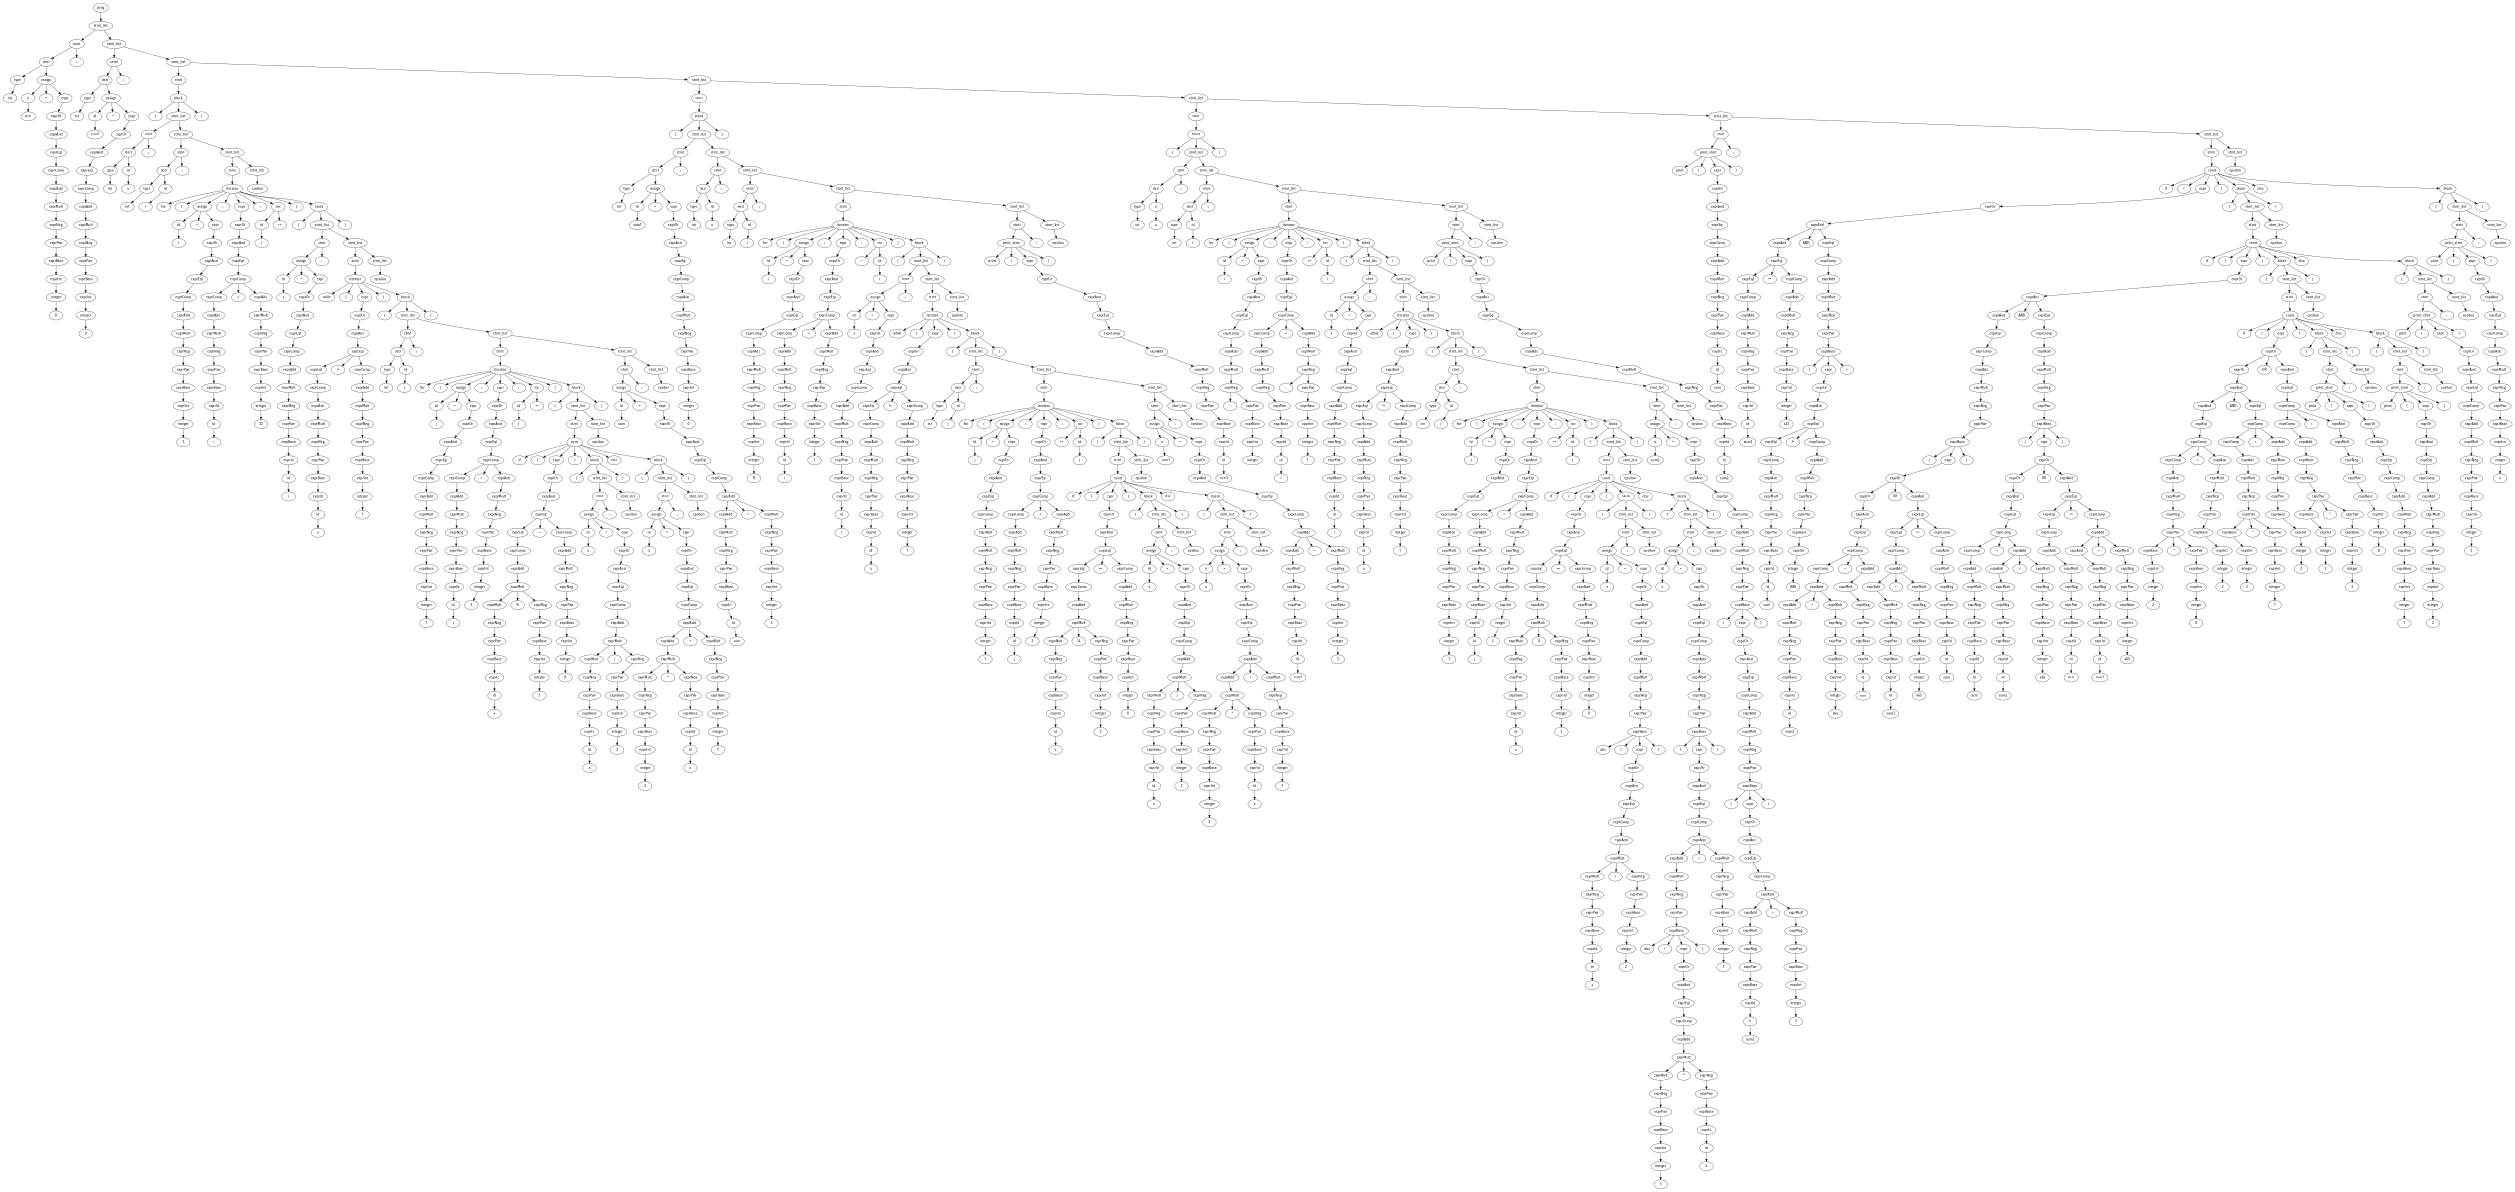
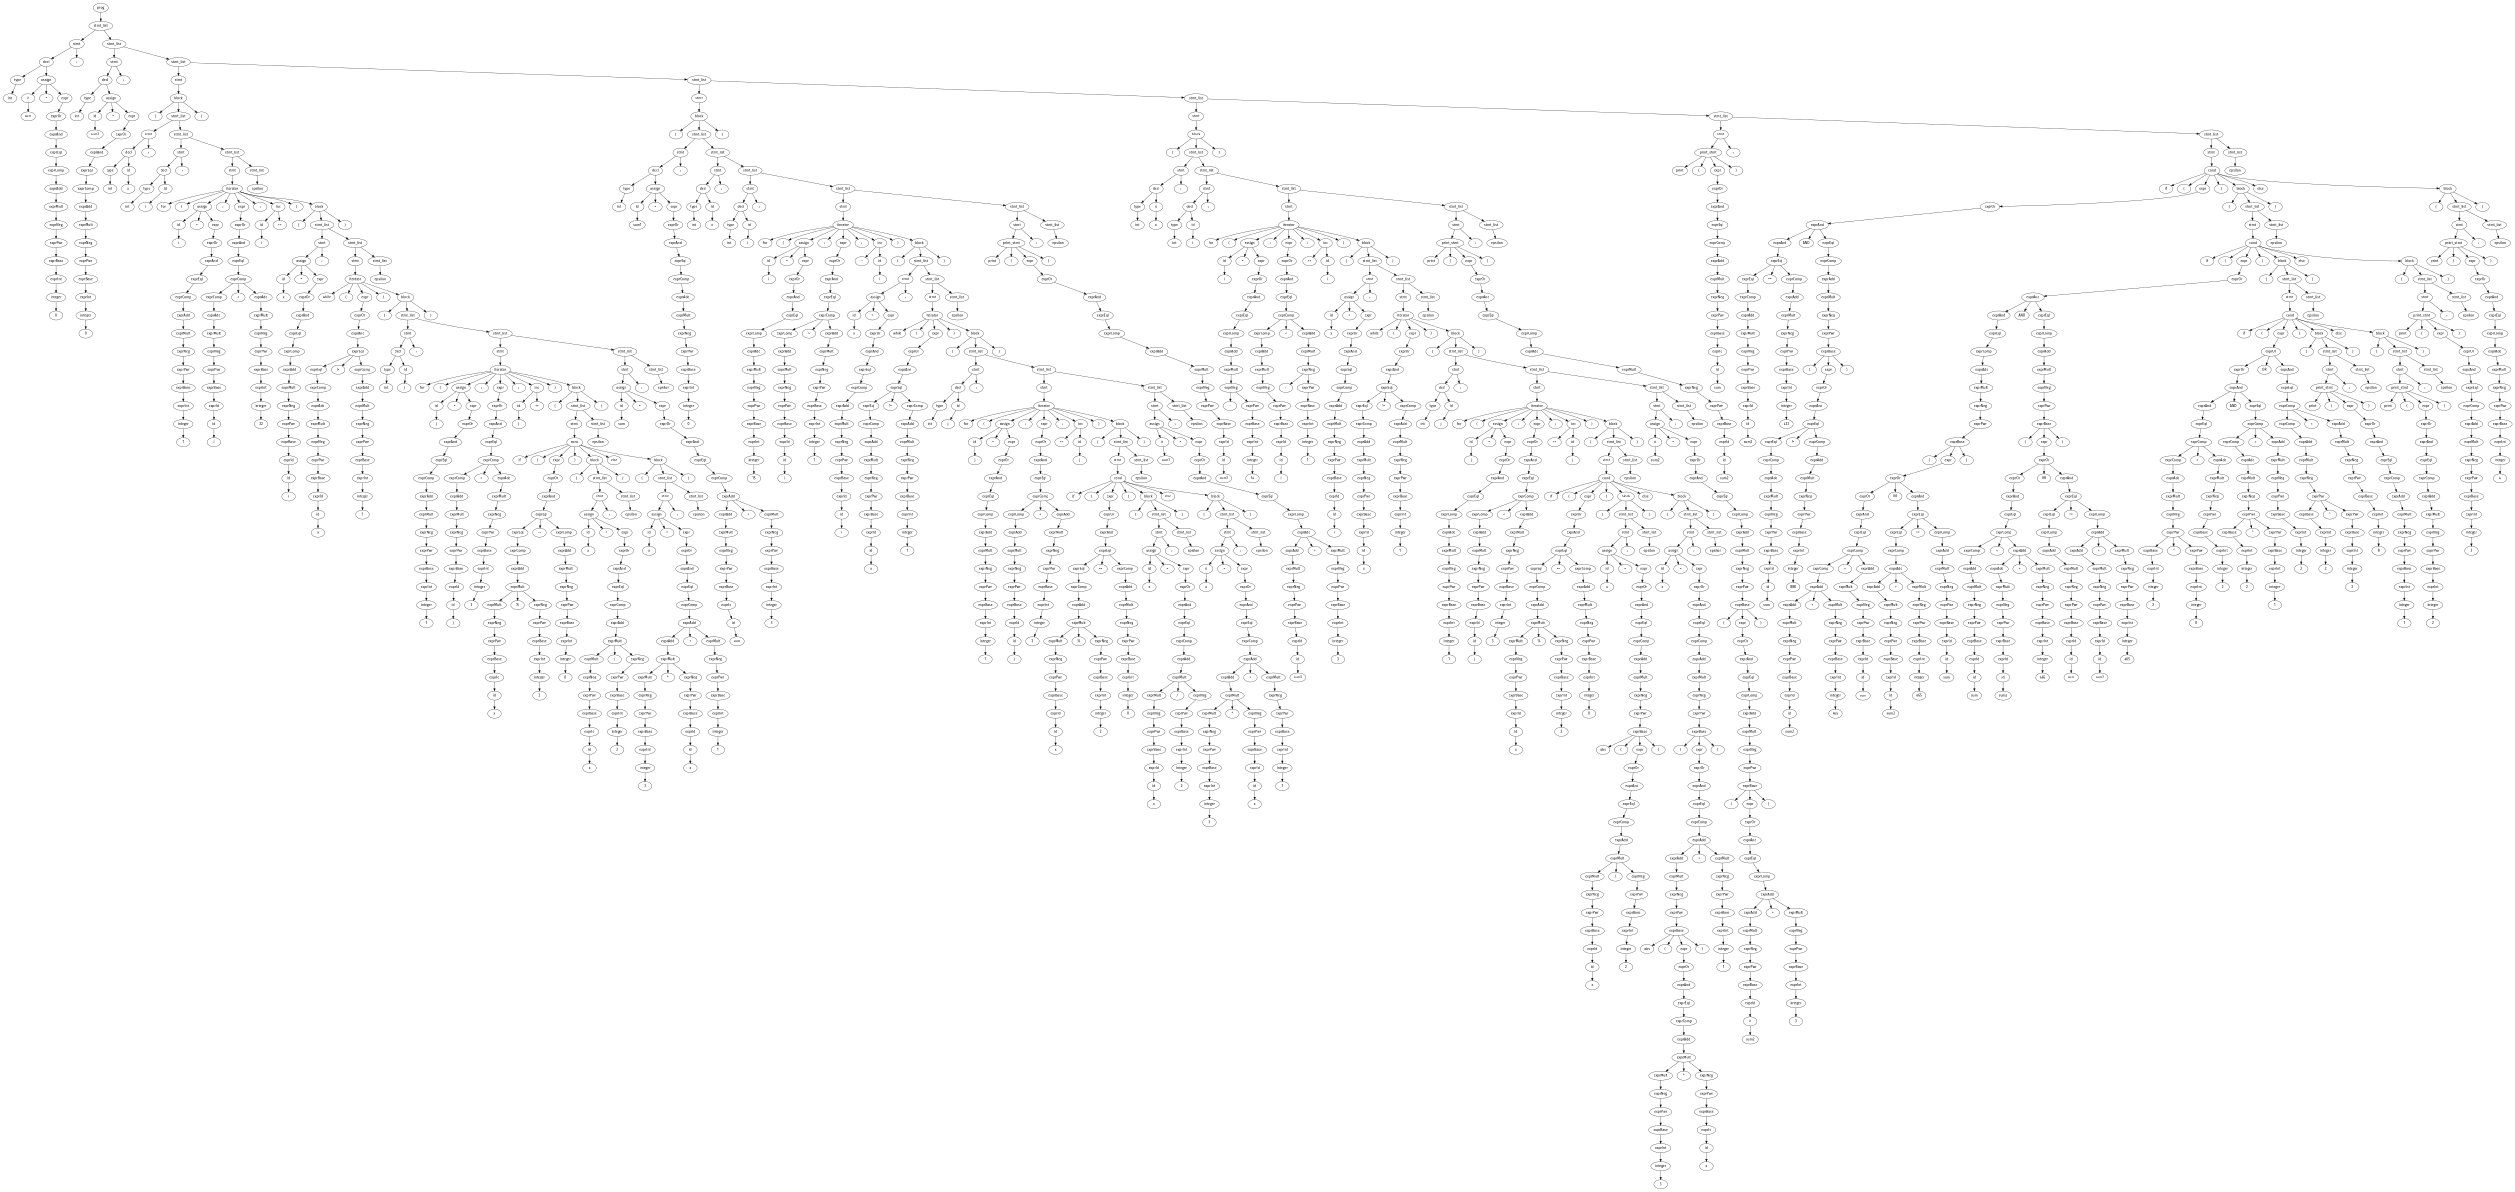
none -> (1252, 478)
